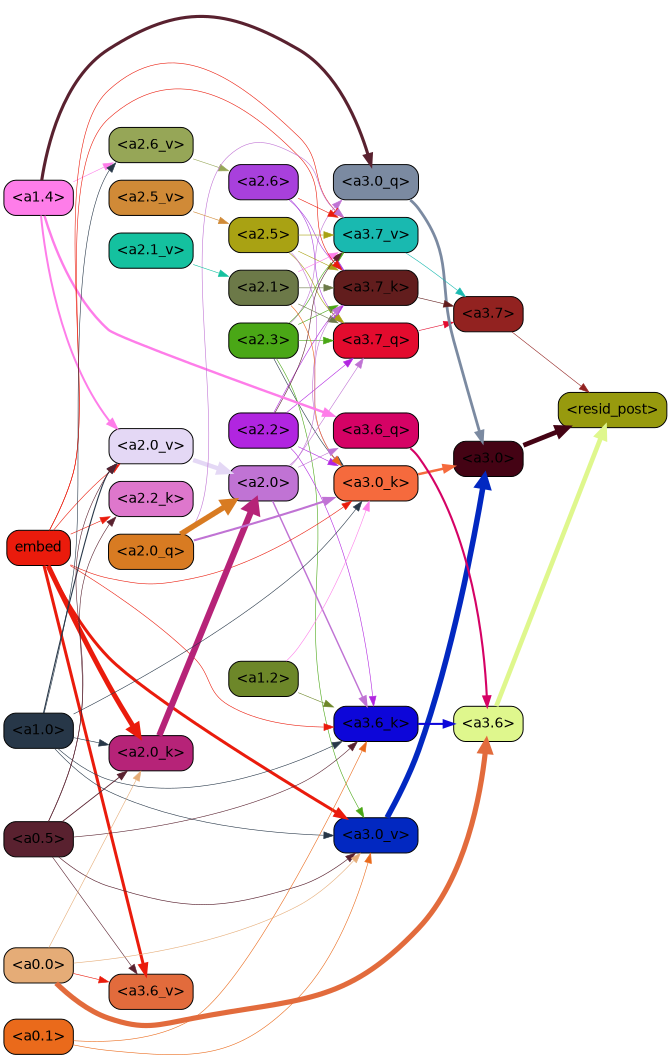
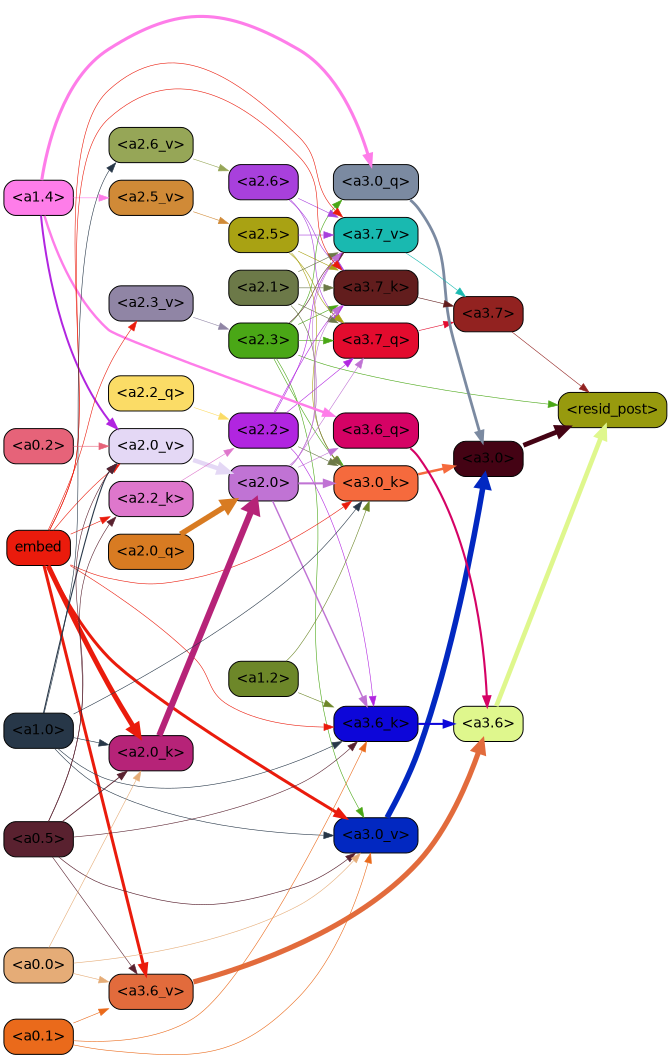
(192, 17) -> (192, 17)
(90, 174) -> (86, 198)
(311, 205) -> (311, 205)
(305, 235) -> (305, 235)
(151, 251) -> none
(314, 264) -> (314, 264)
(315, 266) -> (315, 266)
(202, 286) -> (315, 363)
(314, 291) -> (314, 291)
none -> (151, 303)
(62, 323) -> (62, 323)
(316, 323) -> (315, 355)
(308, 337) -> (308, 337)
(315, 381) -> (315, 381)
none -> (422, 386)
none -> (151, 393)
(302, 410) -> (302, 410)
none -> (39, 446)
(314, 454) -> (314, 454)
none -> (201, 469)
(259, 522) -> (306, 483)
(333, 589) -> (333, 589)
(86, 976) -> (86, 976)
(335, 988) -> (369, 904)
none -> (86, 1018)
